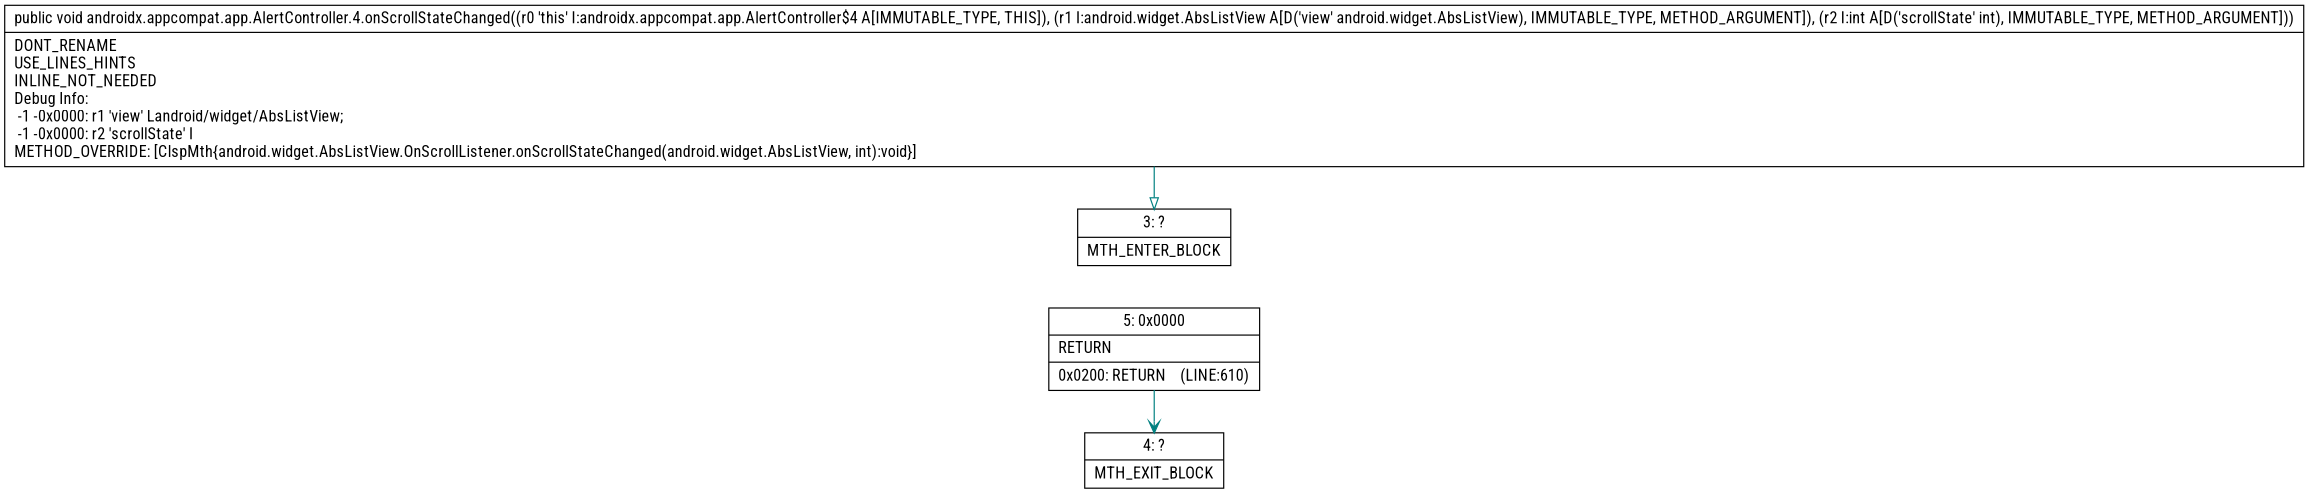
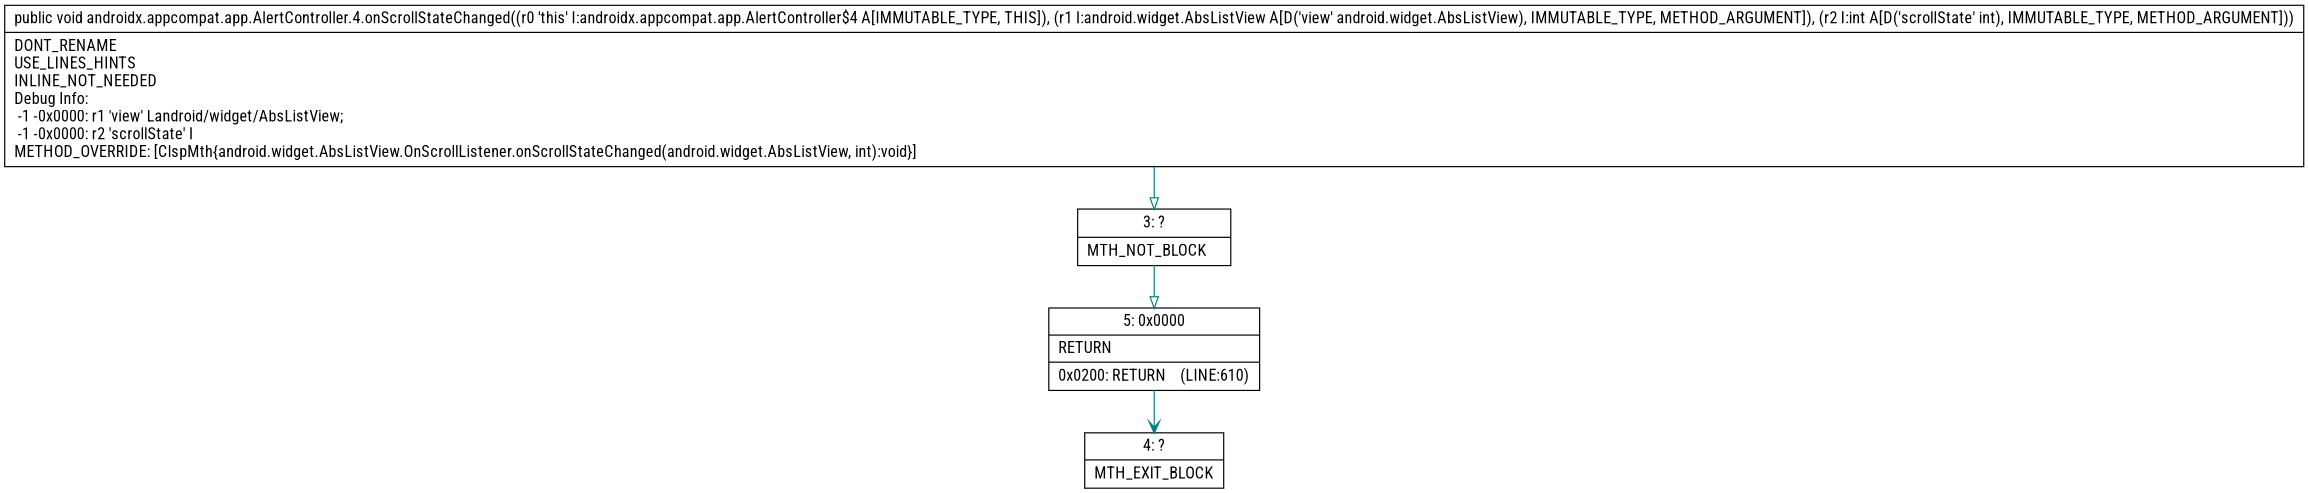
(1154, 251) -> (1147, 251)
none -> (1154, 281)
